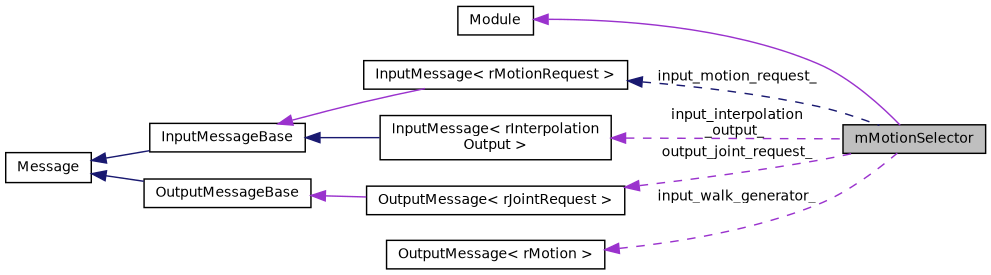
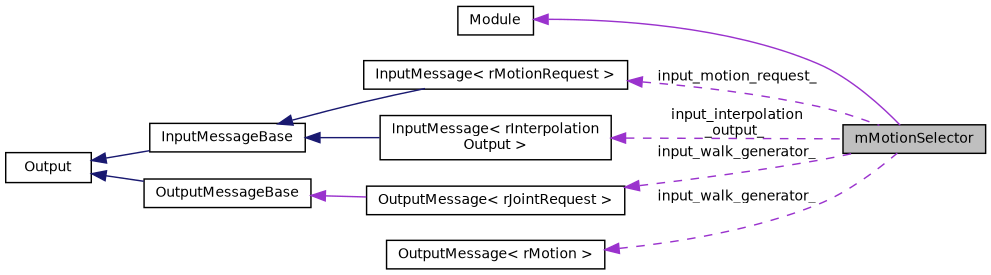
(762, 96) -> (762, 96)
(358, 103) -> (358, 103)
(735, 153) -> (735, 153)
(48, 168) -> (48, 168)
